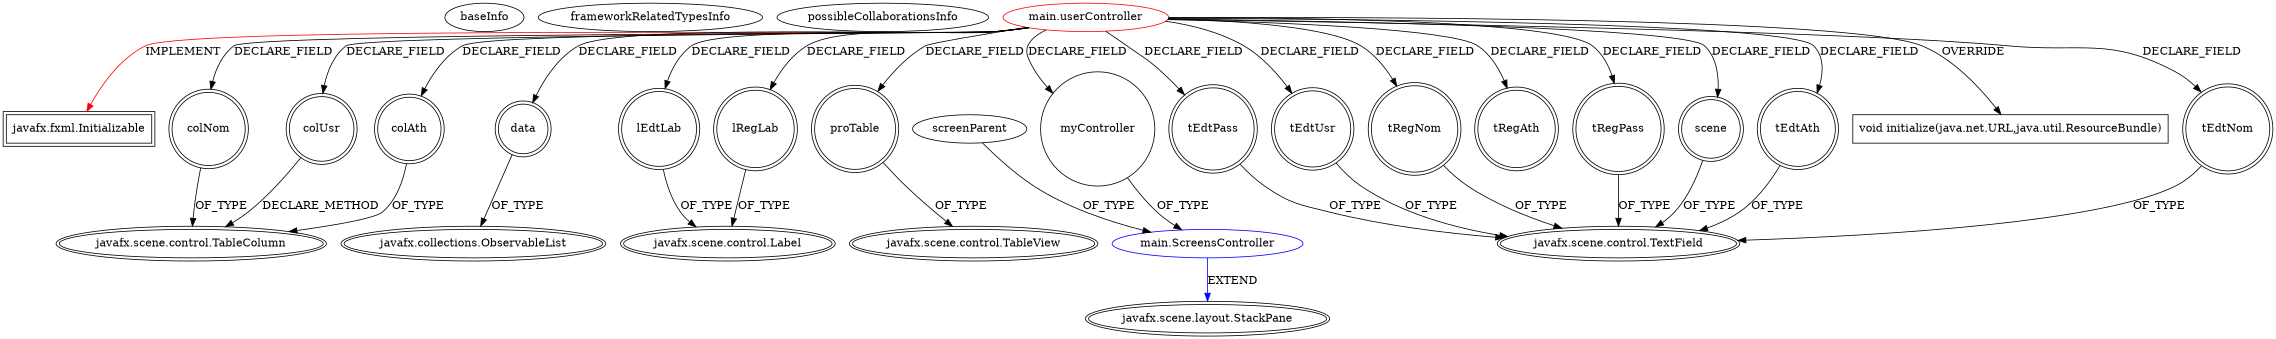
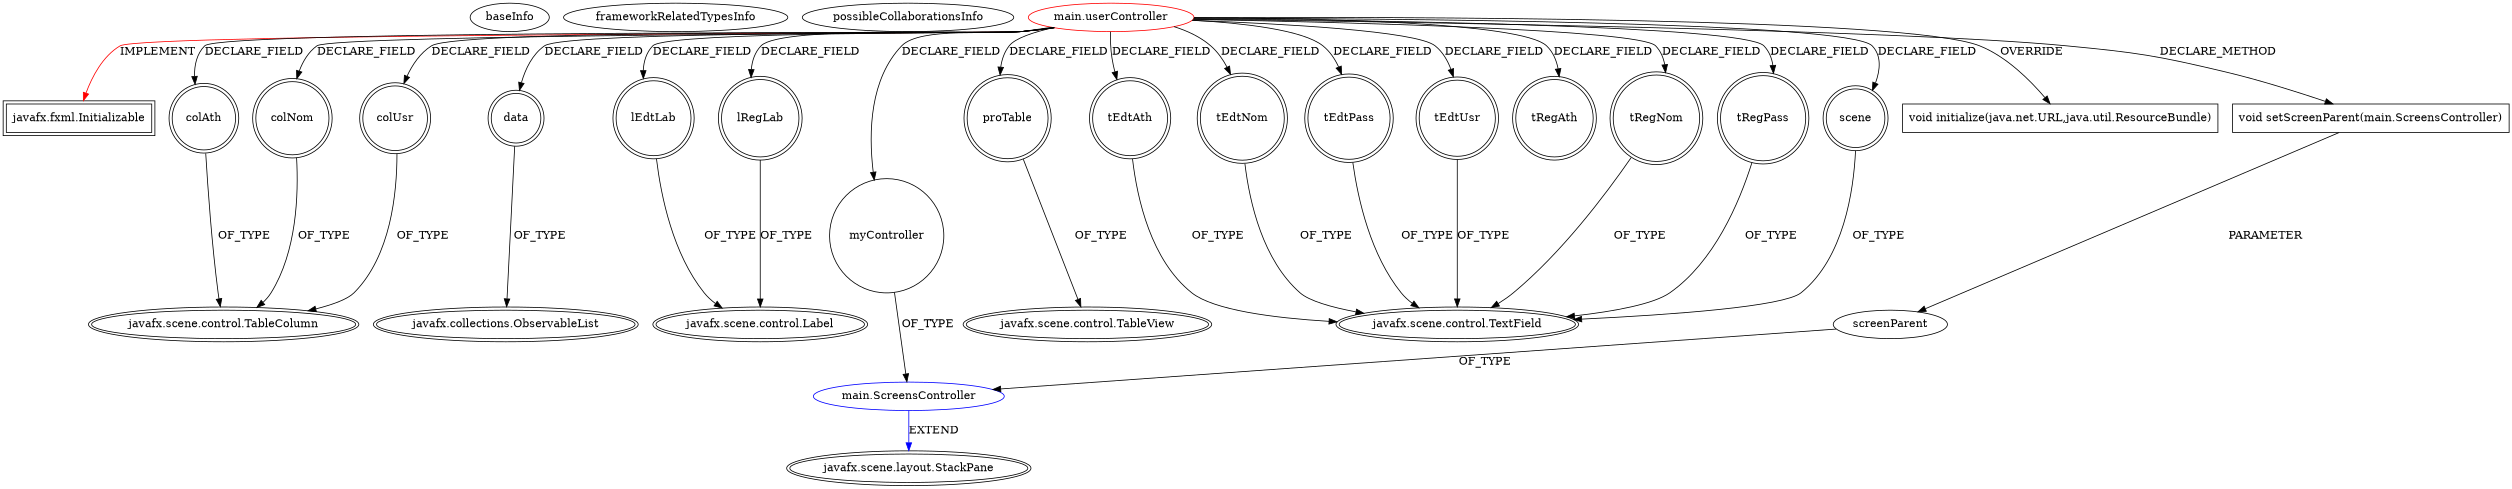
none -> (2371, 118)
(321, 206) -> (423, 236)
